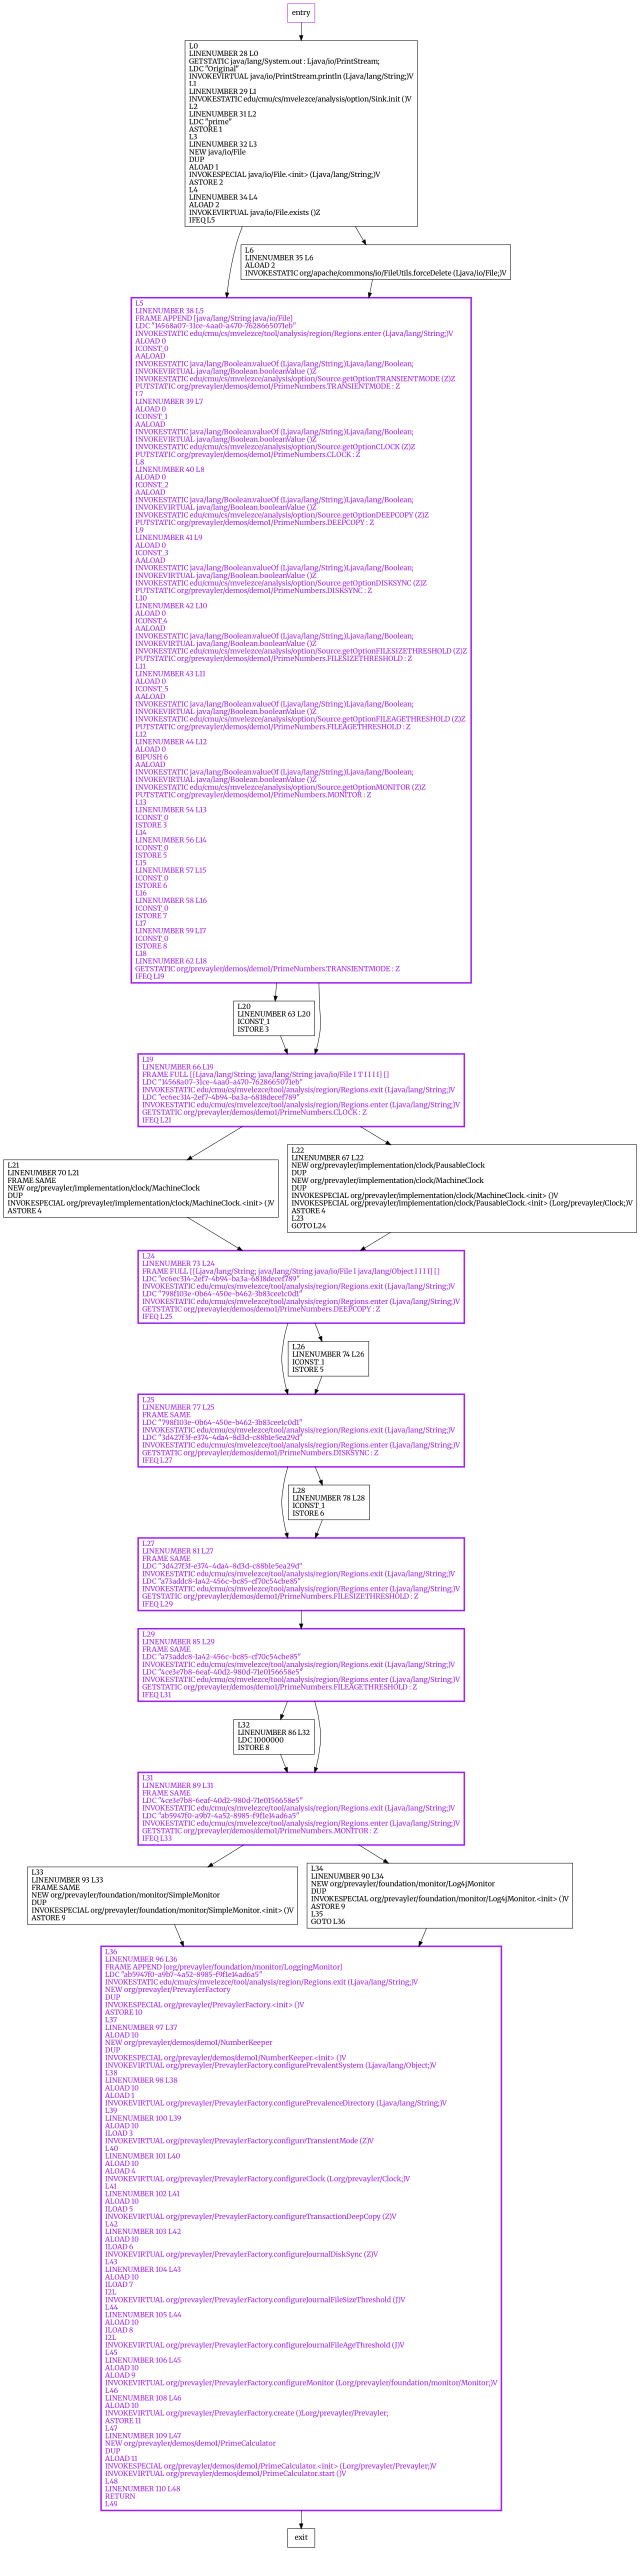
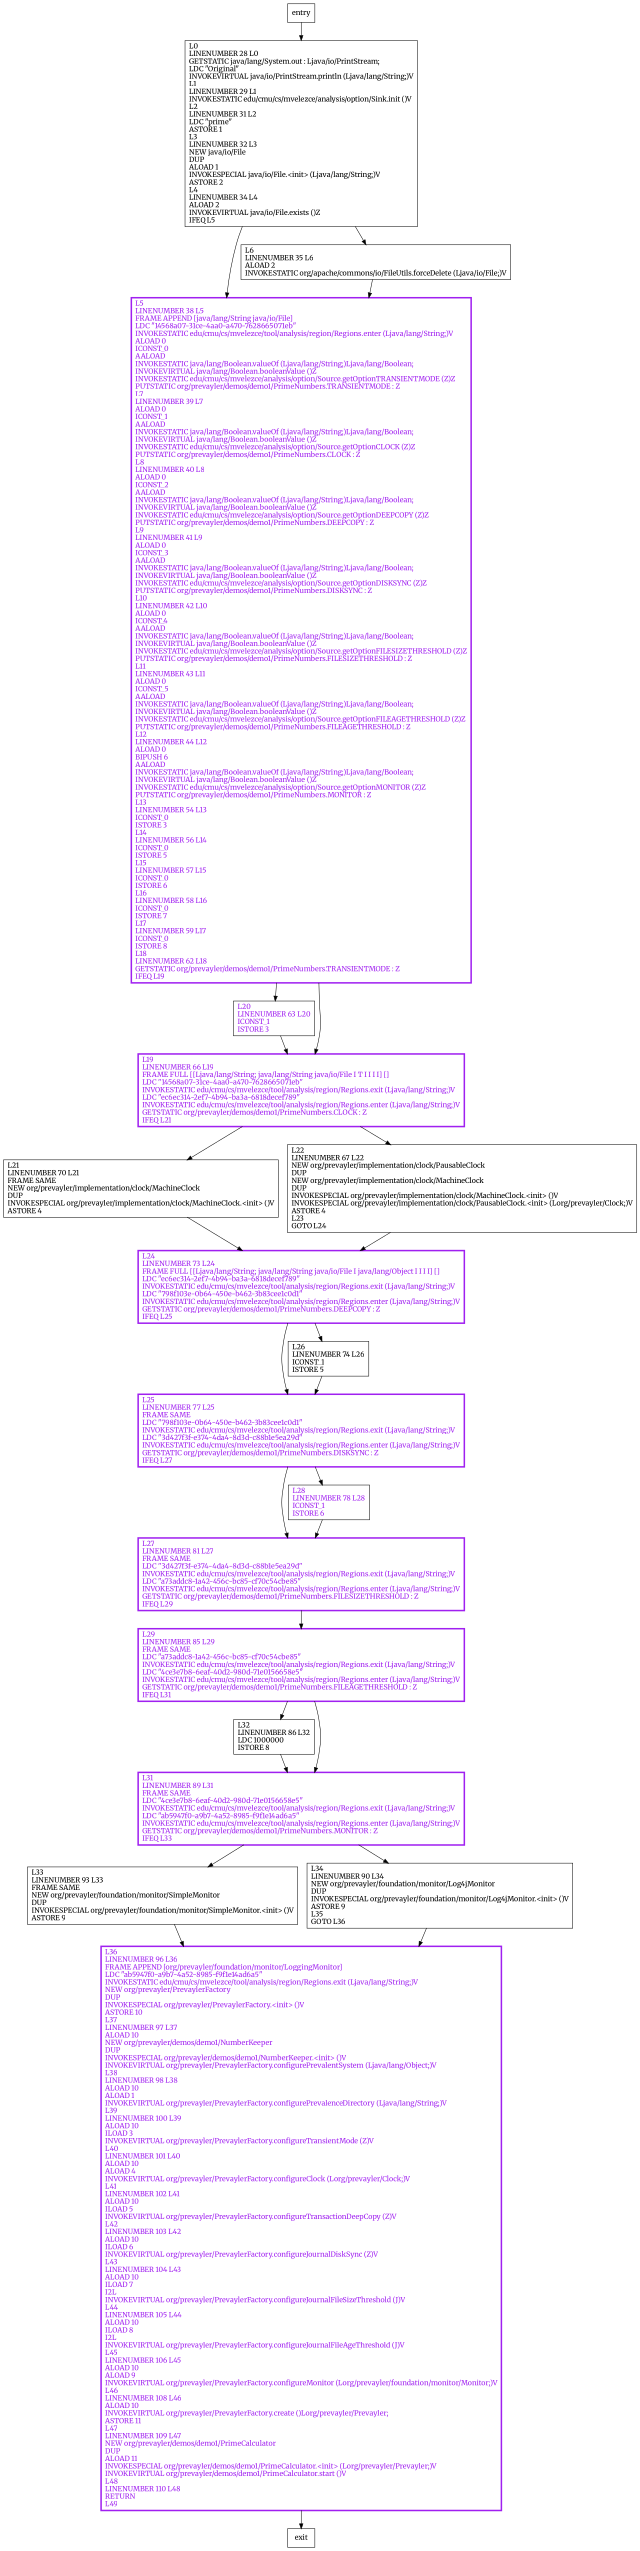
(301, 13) -> (301, 13)
(274, 1018) -> (274, 1018)
(329, 1502) -> (329, 1502)
